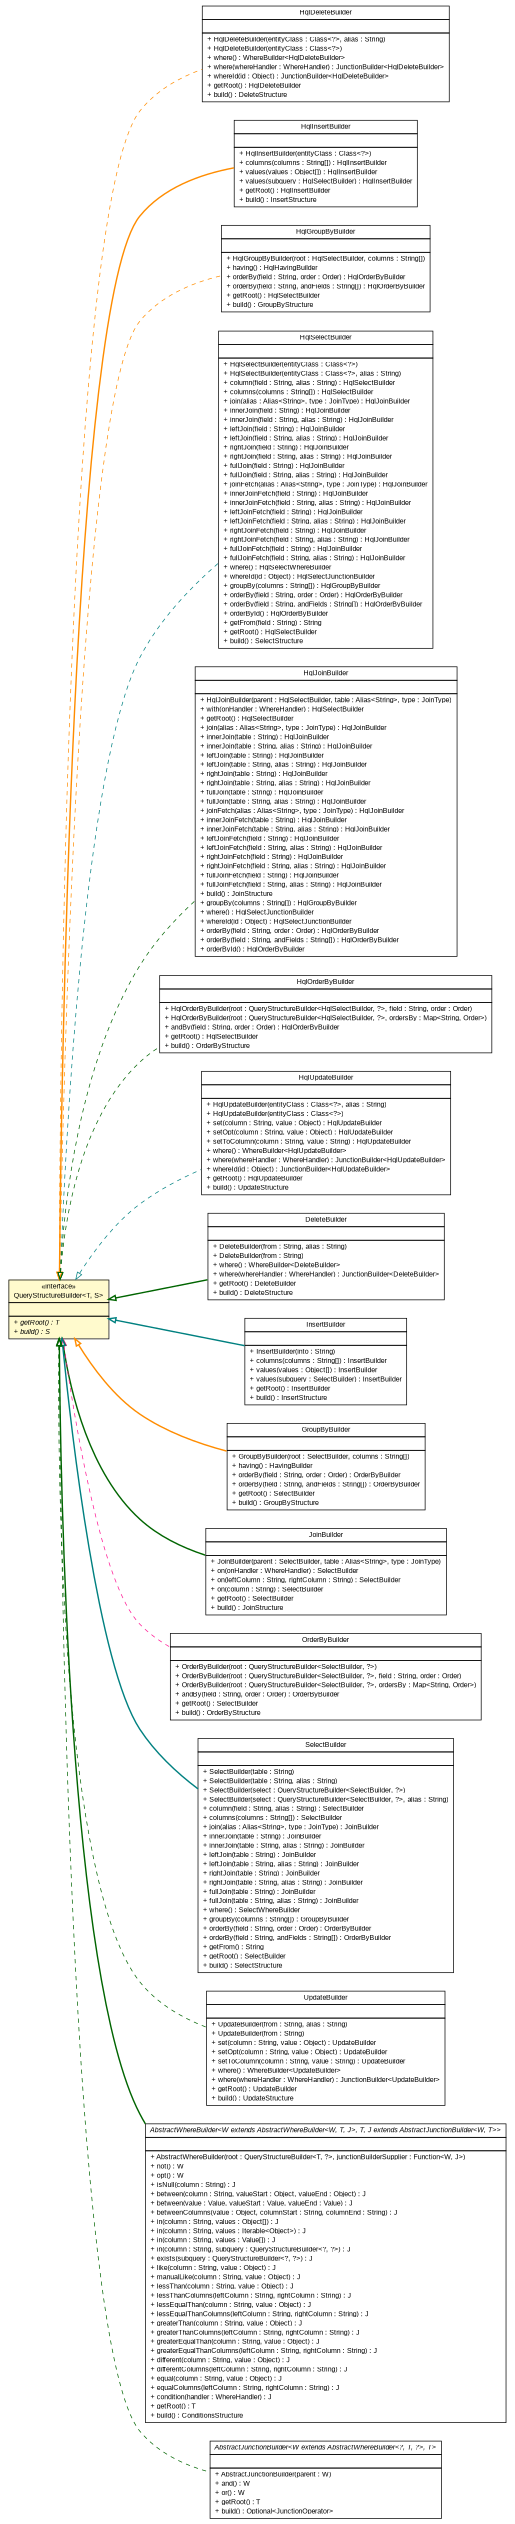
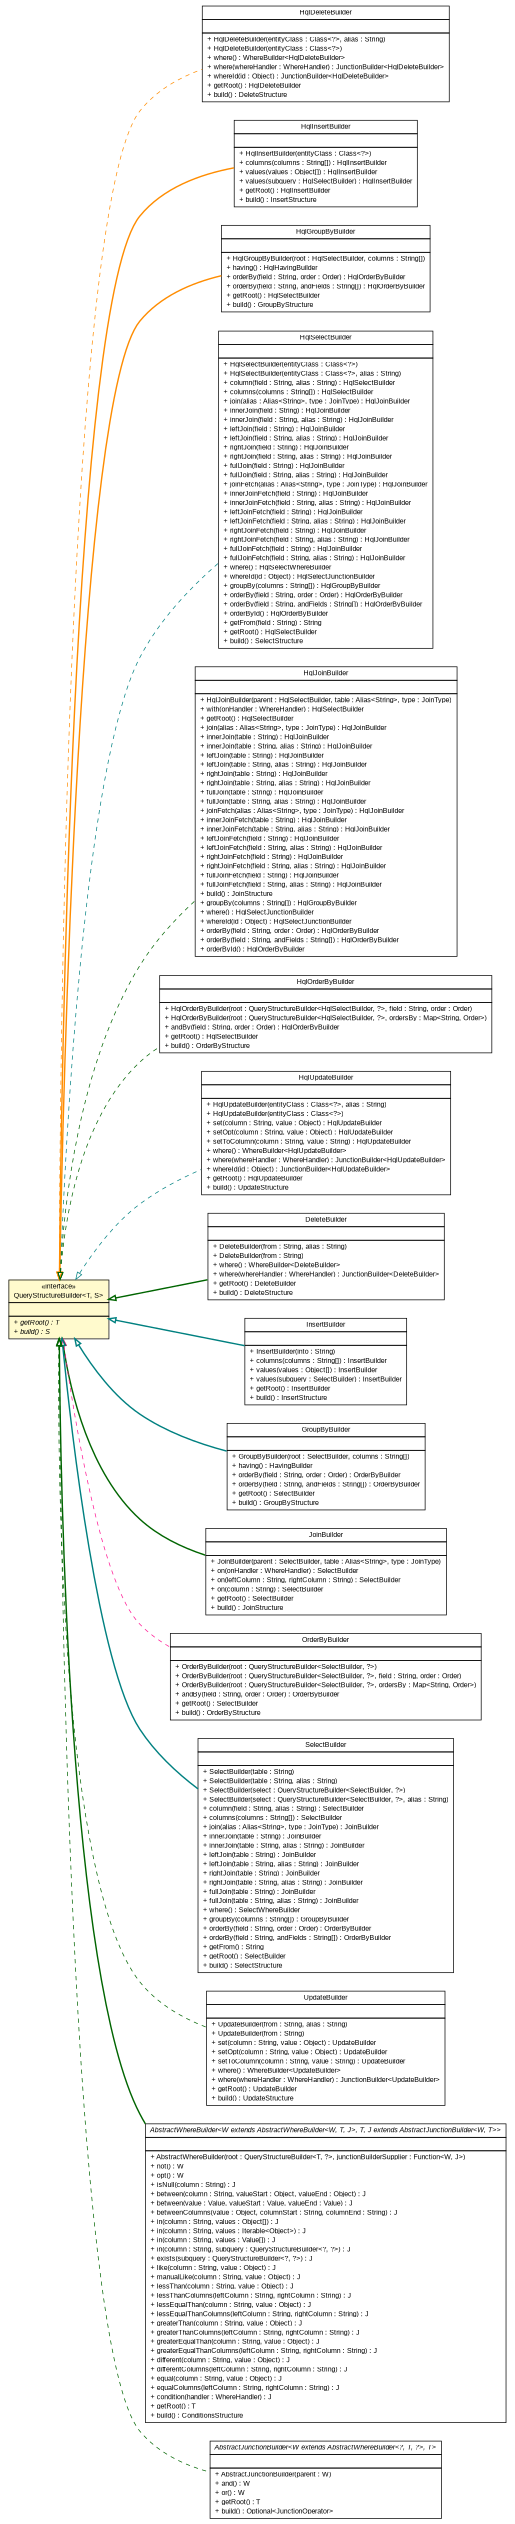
(79, 746) -> (79, 746)
(141, 1415) -> (141, 1415)
